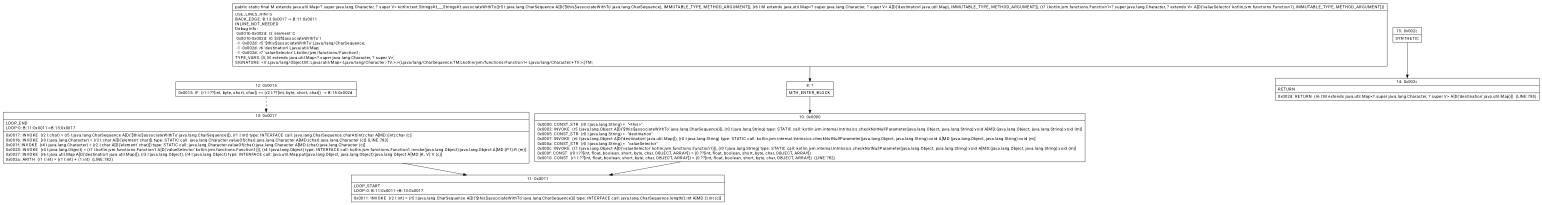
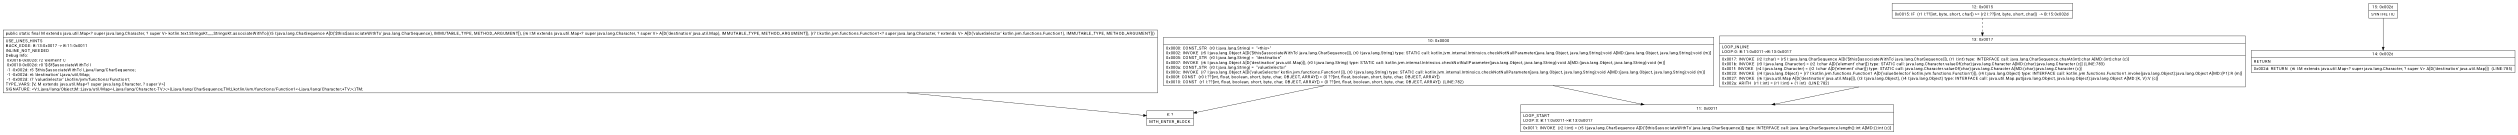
(810, 103) -> (1260, 99)
(17, 123) -> (1736, 47)
